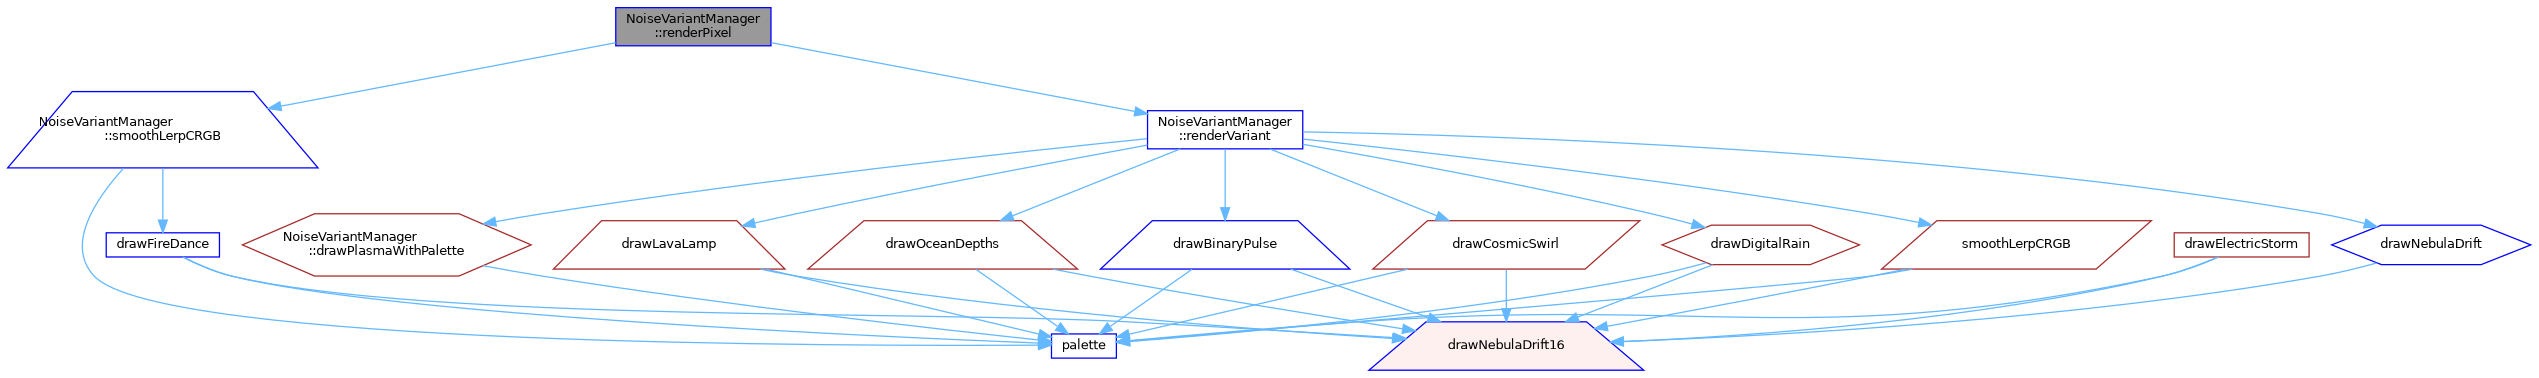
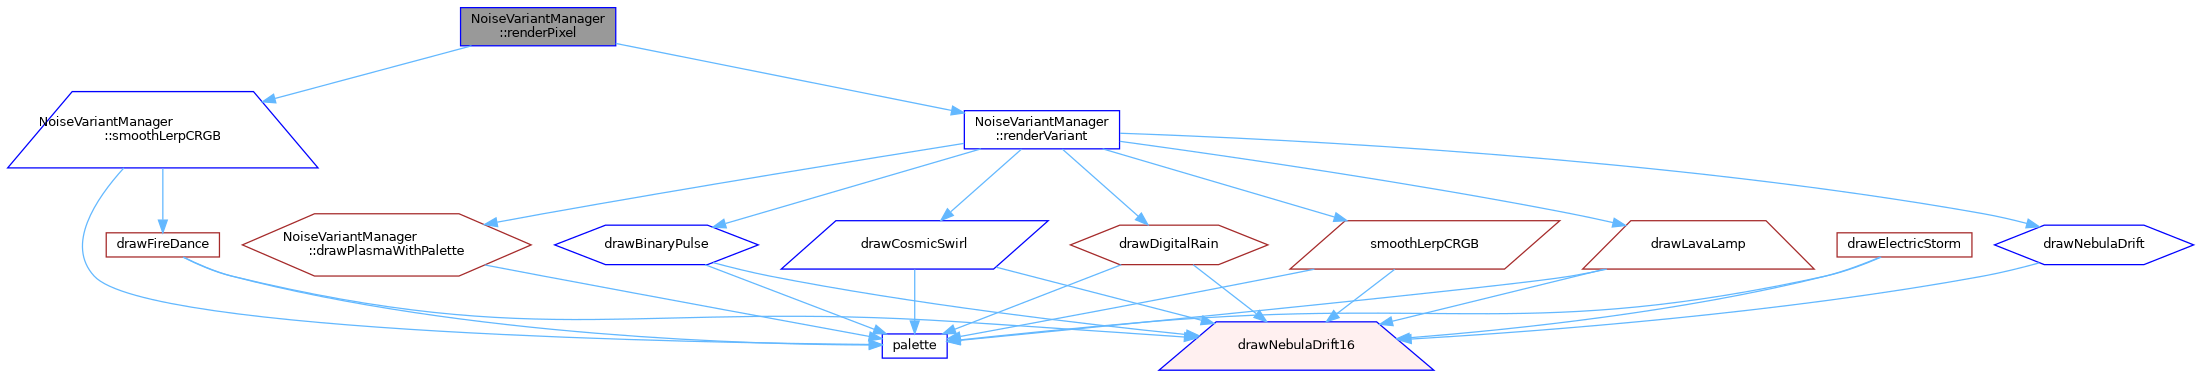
(163, 245) -> (163, 245)
(943, 245) -> none
(1225, 245) -> (656, 245)
(1506, 245) -> (915, 245)
